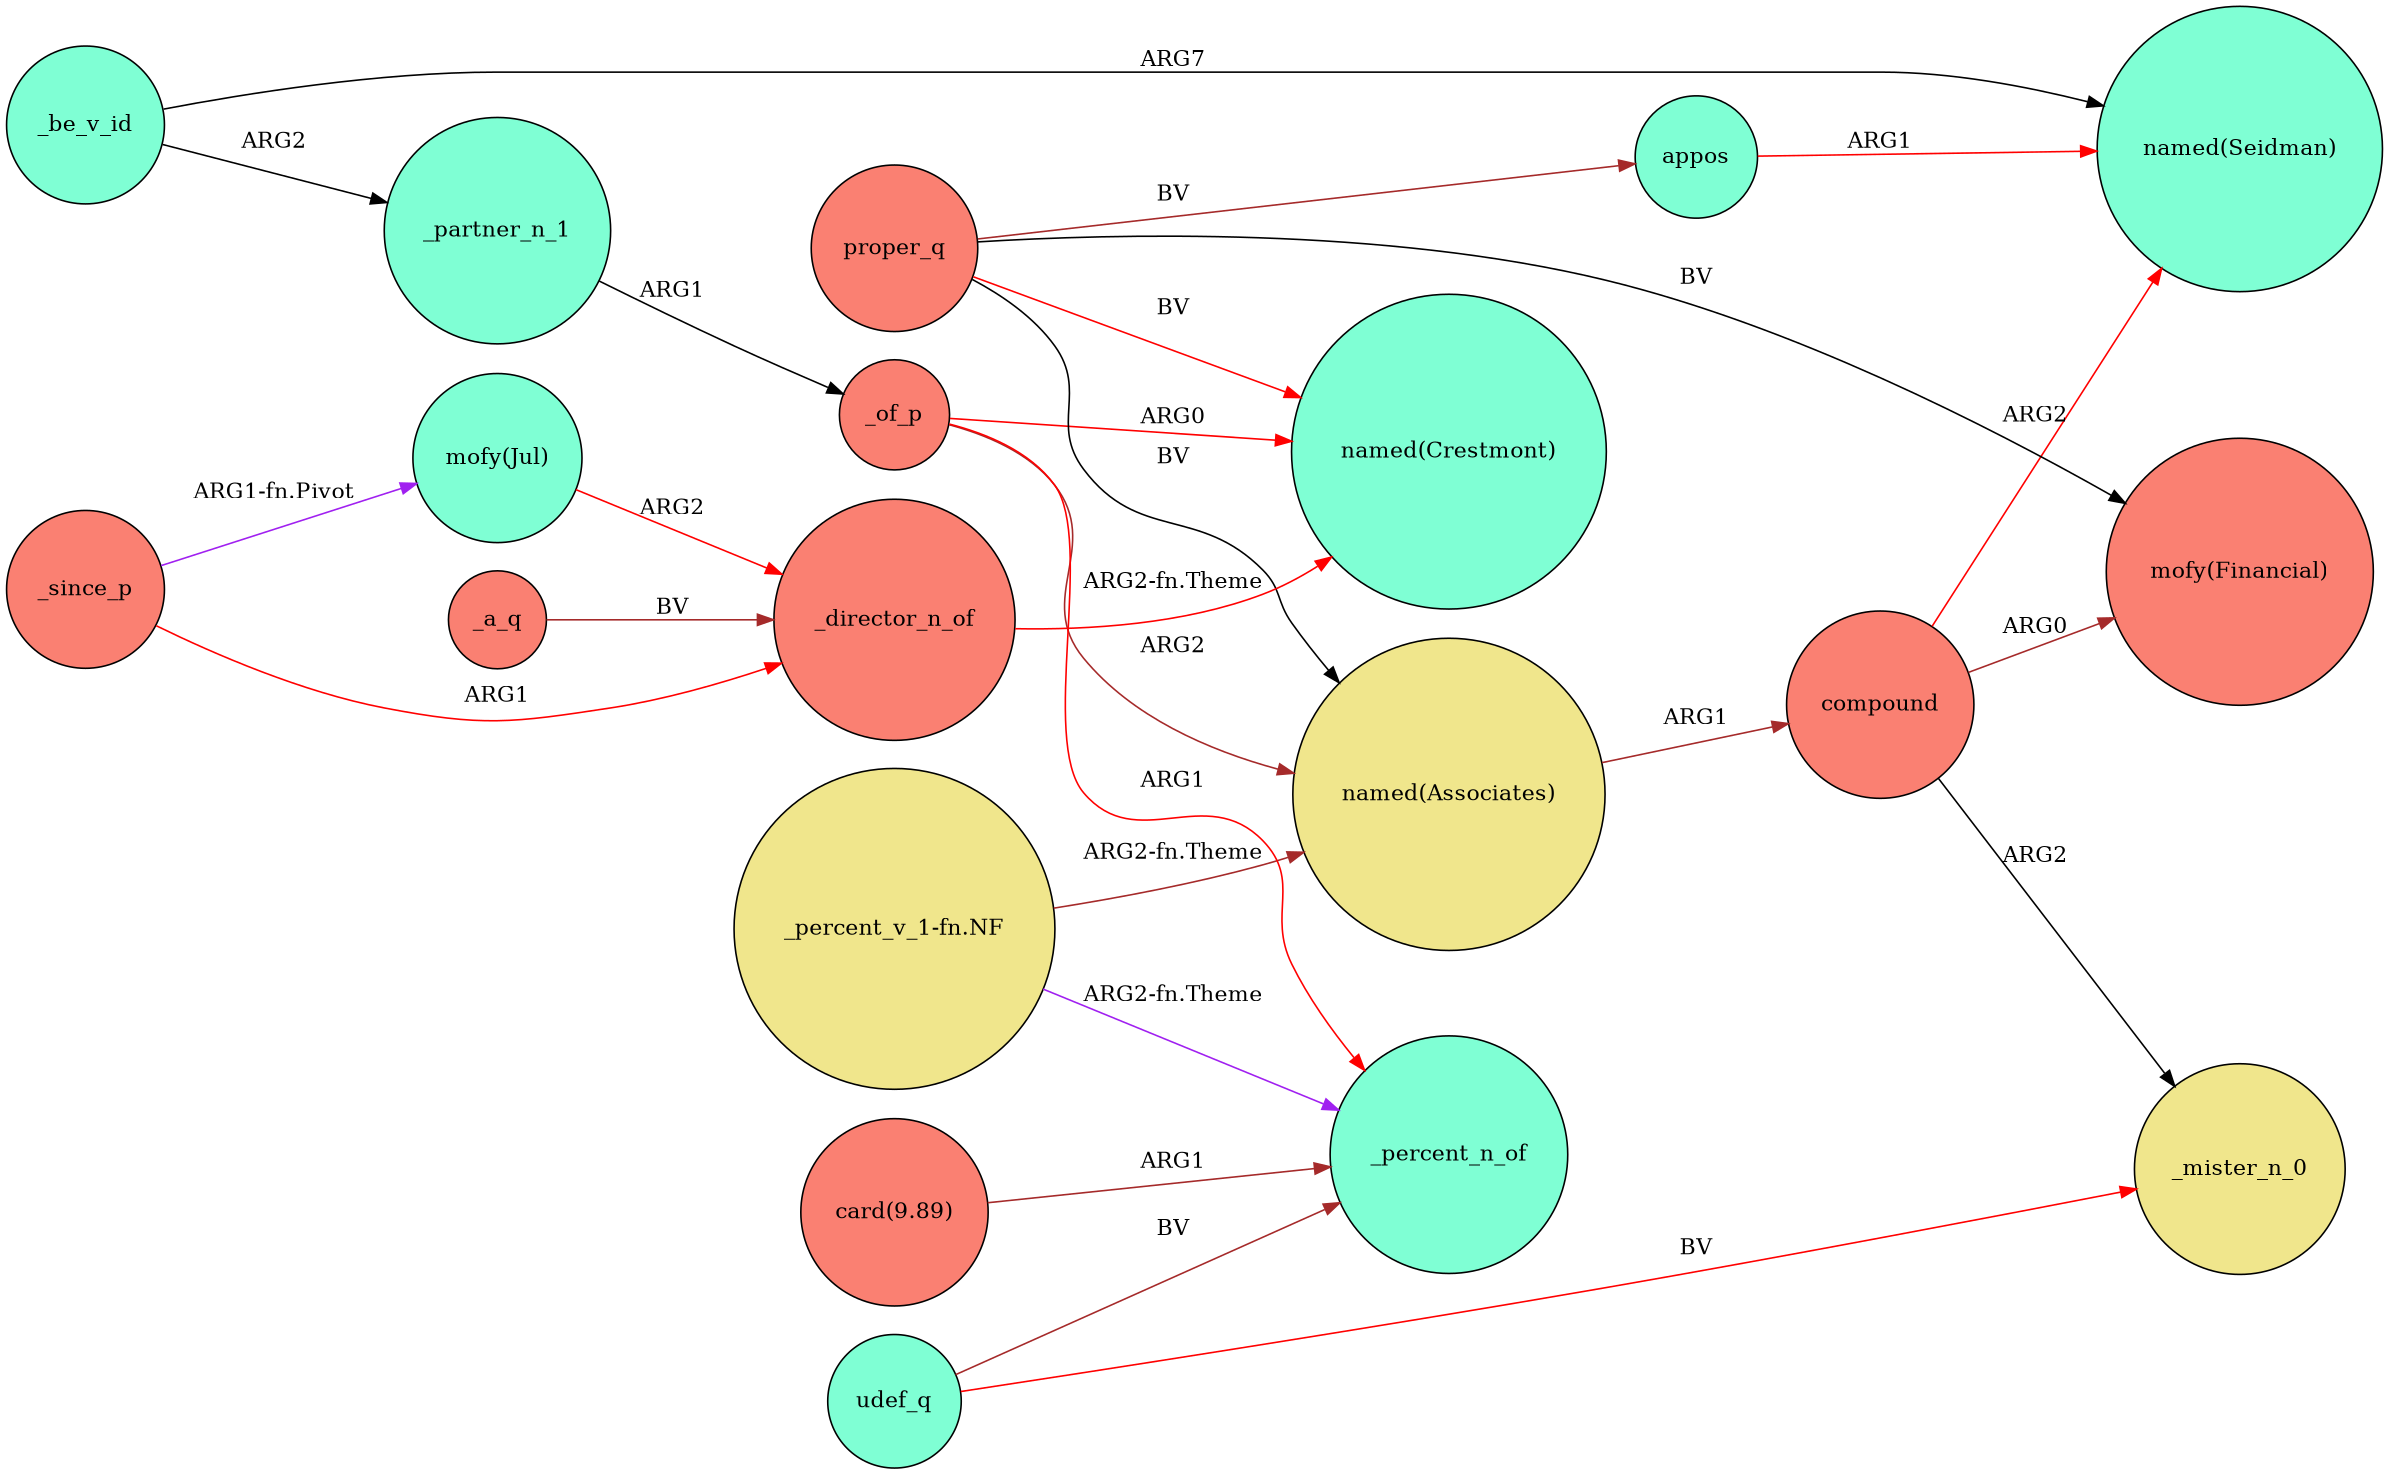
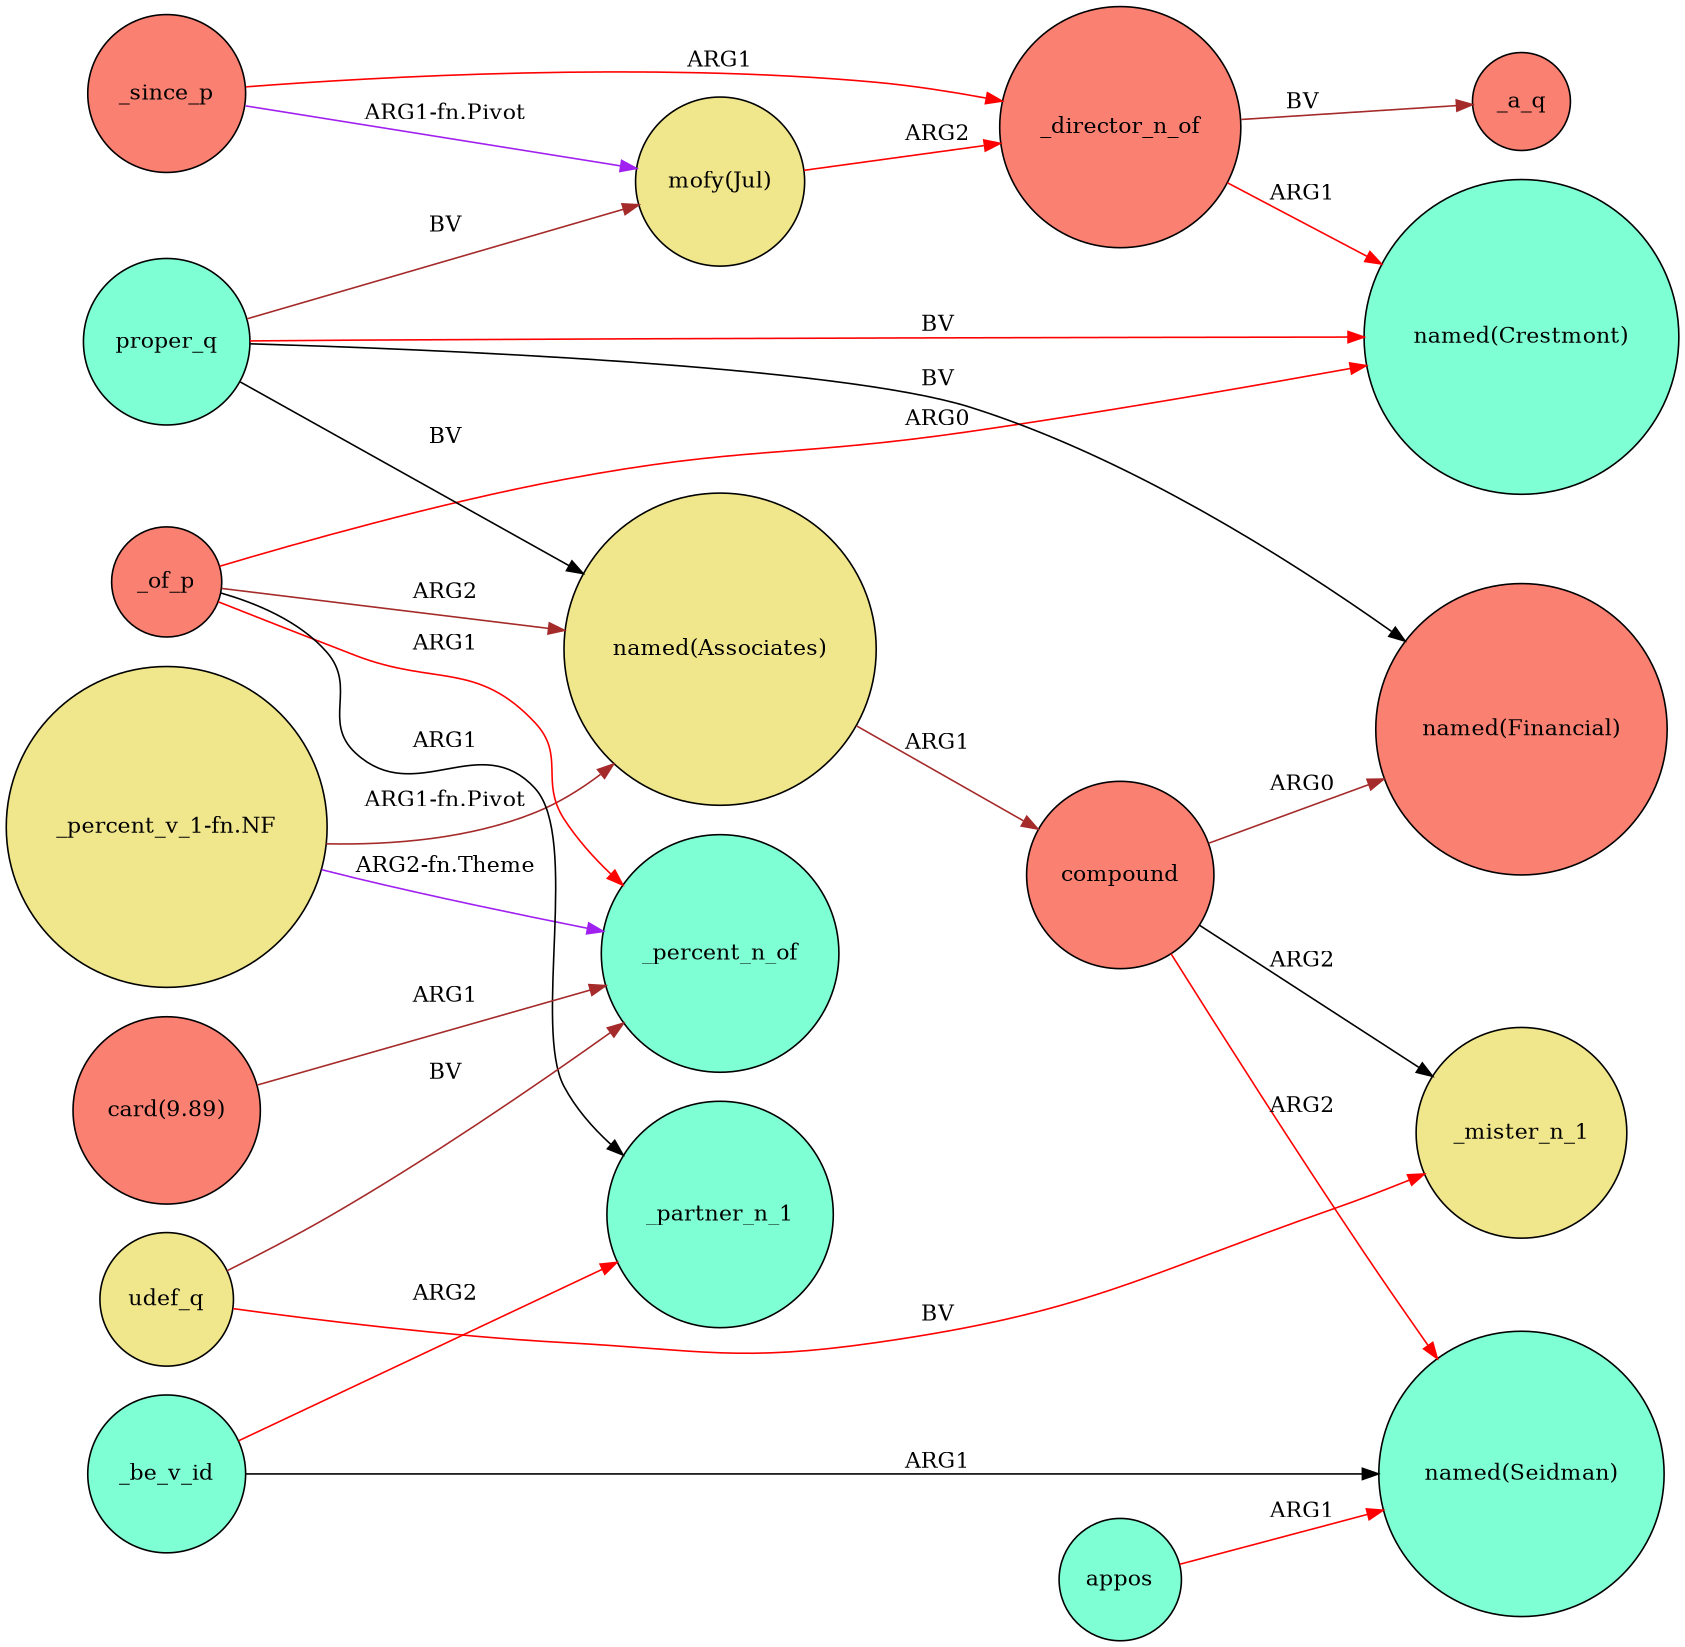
(1173, 60) -> (938, 1462)
(267, 171) -> (420, 1355)
(1298, 202) -> (435, 264)
(894, 248) -> (167, 342)
(713, 336) -> (517, 774)
(497, 458) -> (720, 182)
(2240, 572) -> (1521, 729)
(1173, 582) -> (1303, 194)
(652, 620) -> (1349, 112)
(1173, 853) -> (445, 800)
(2240, 1169) -> (1521, 1133)
(894, 1401) -> (167, 1299)
